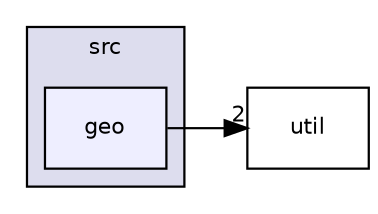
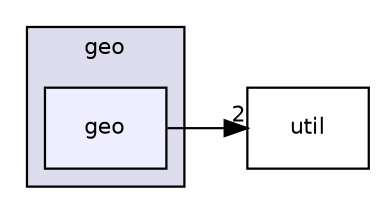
(106, 48) -> (106, 48)
